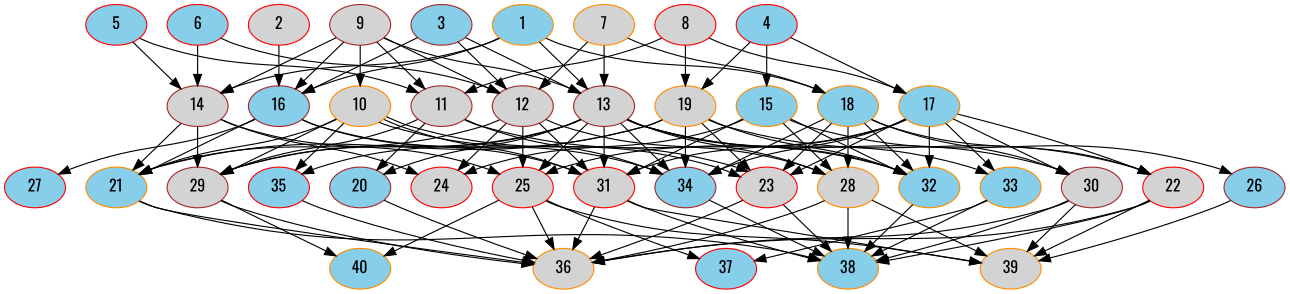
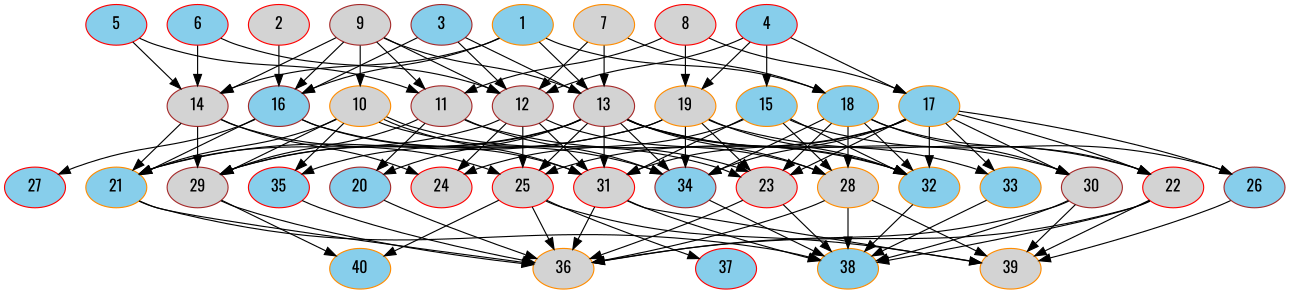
none -> (631, 68)
none -> (1091, 135)
(905, 224) -> none
